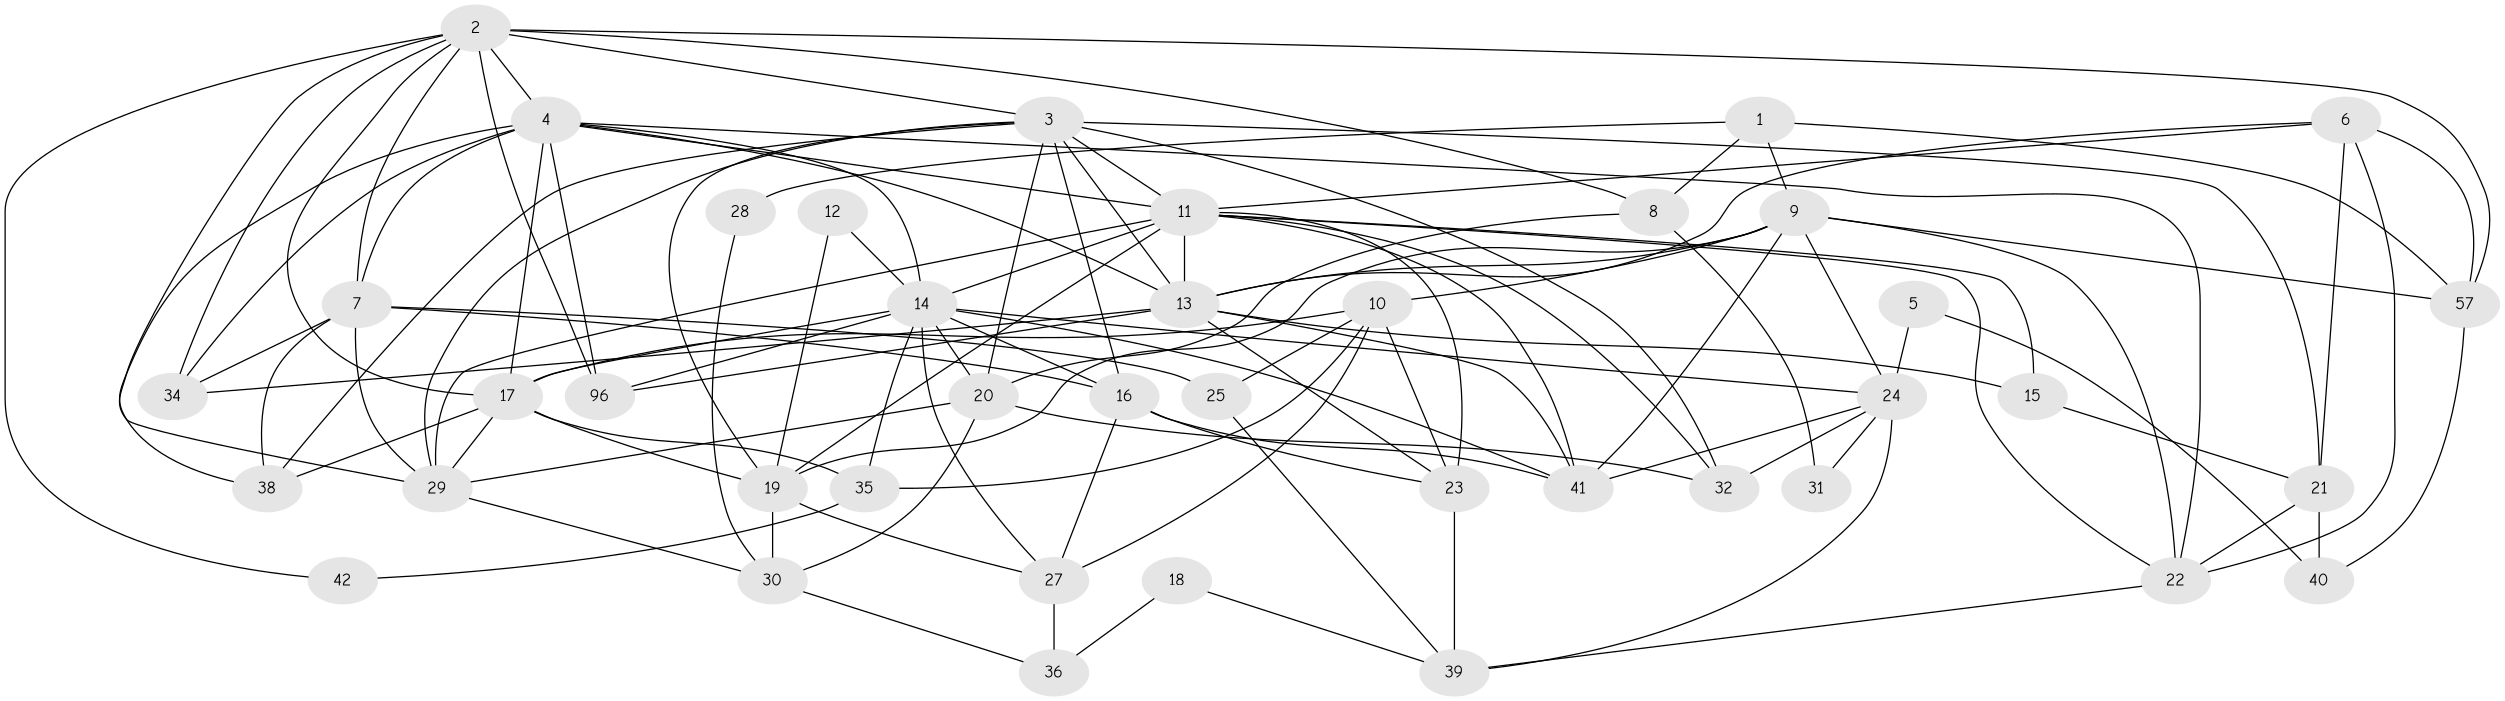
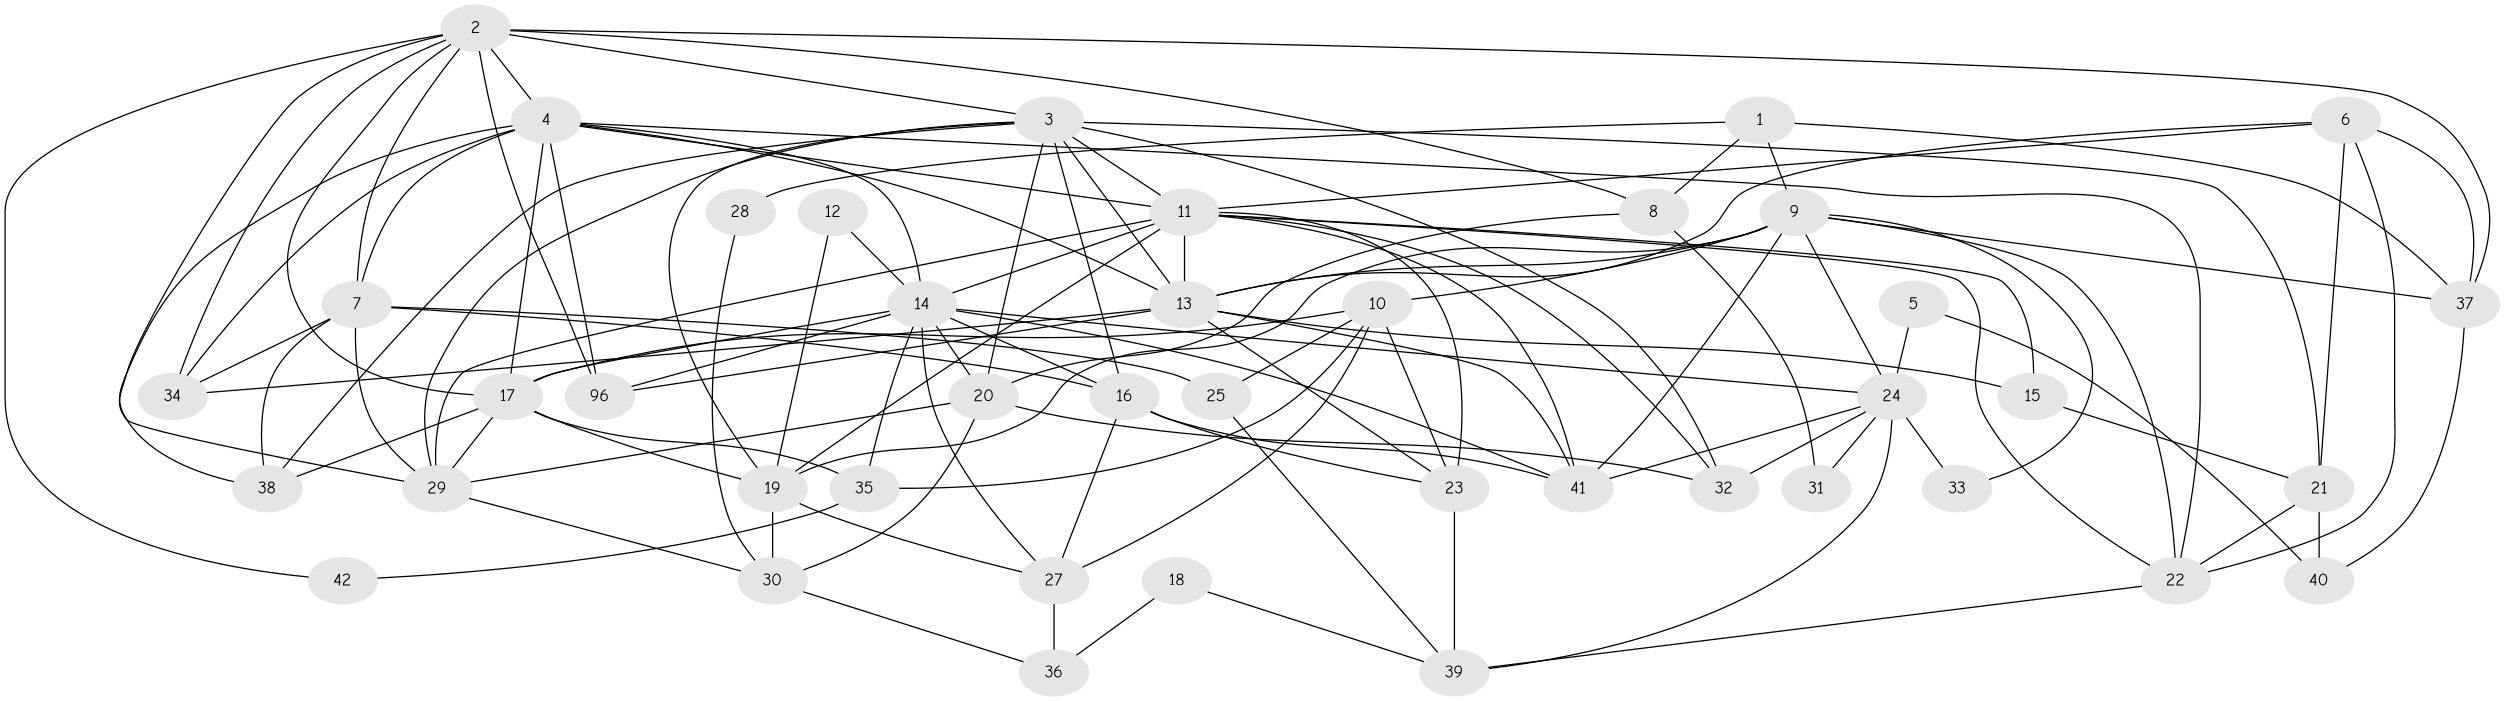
(2465, 304) -> (2465, 304)
none -> (1957, 489)
